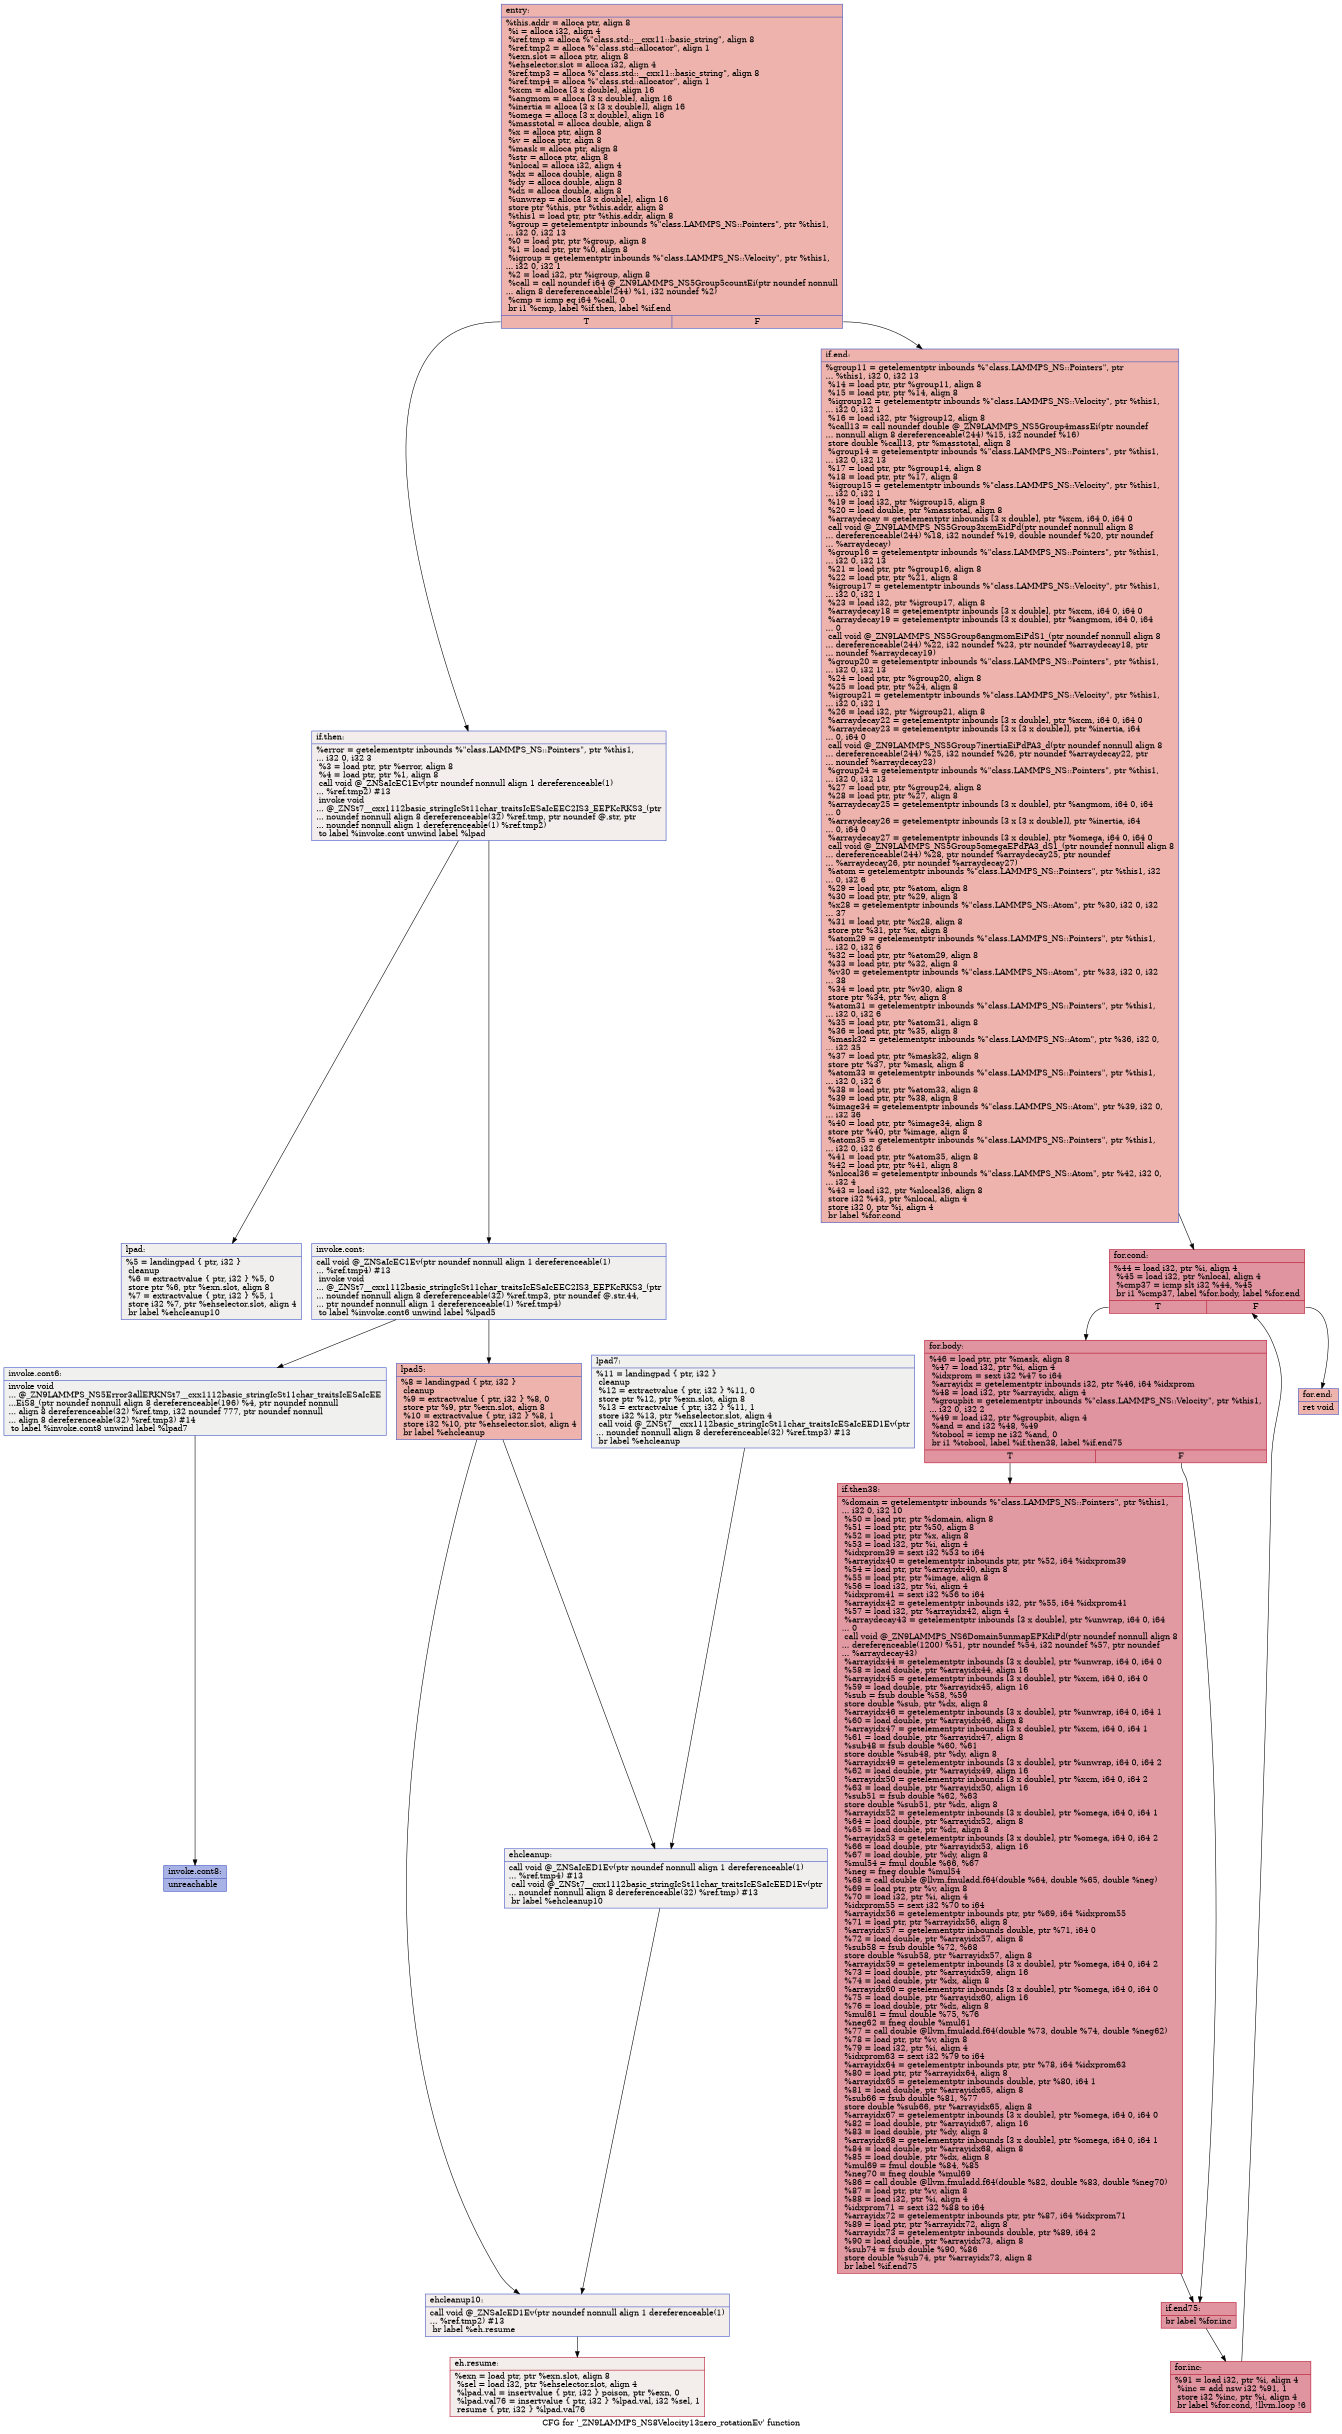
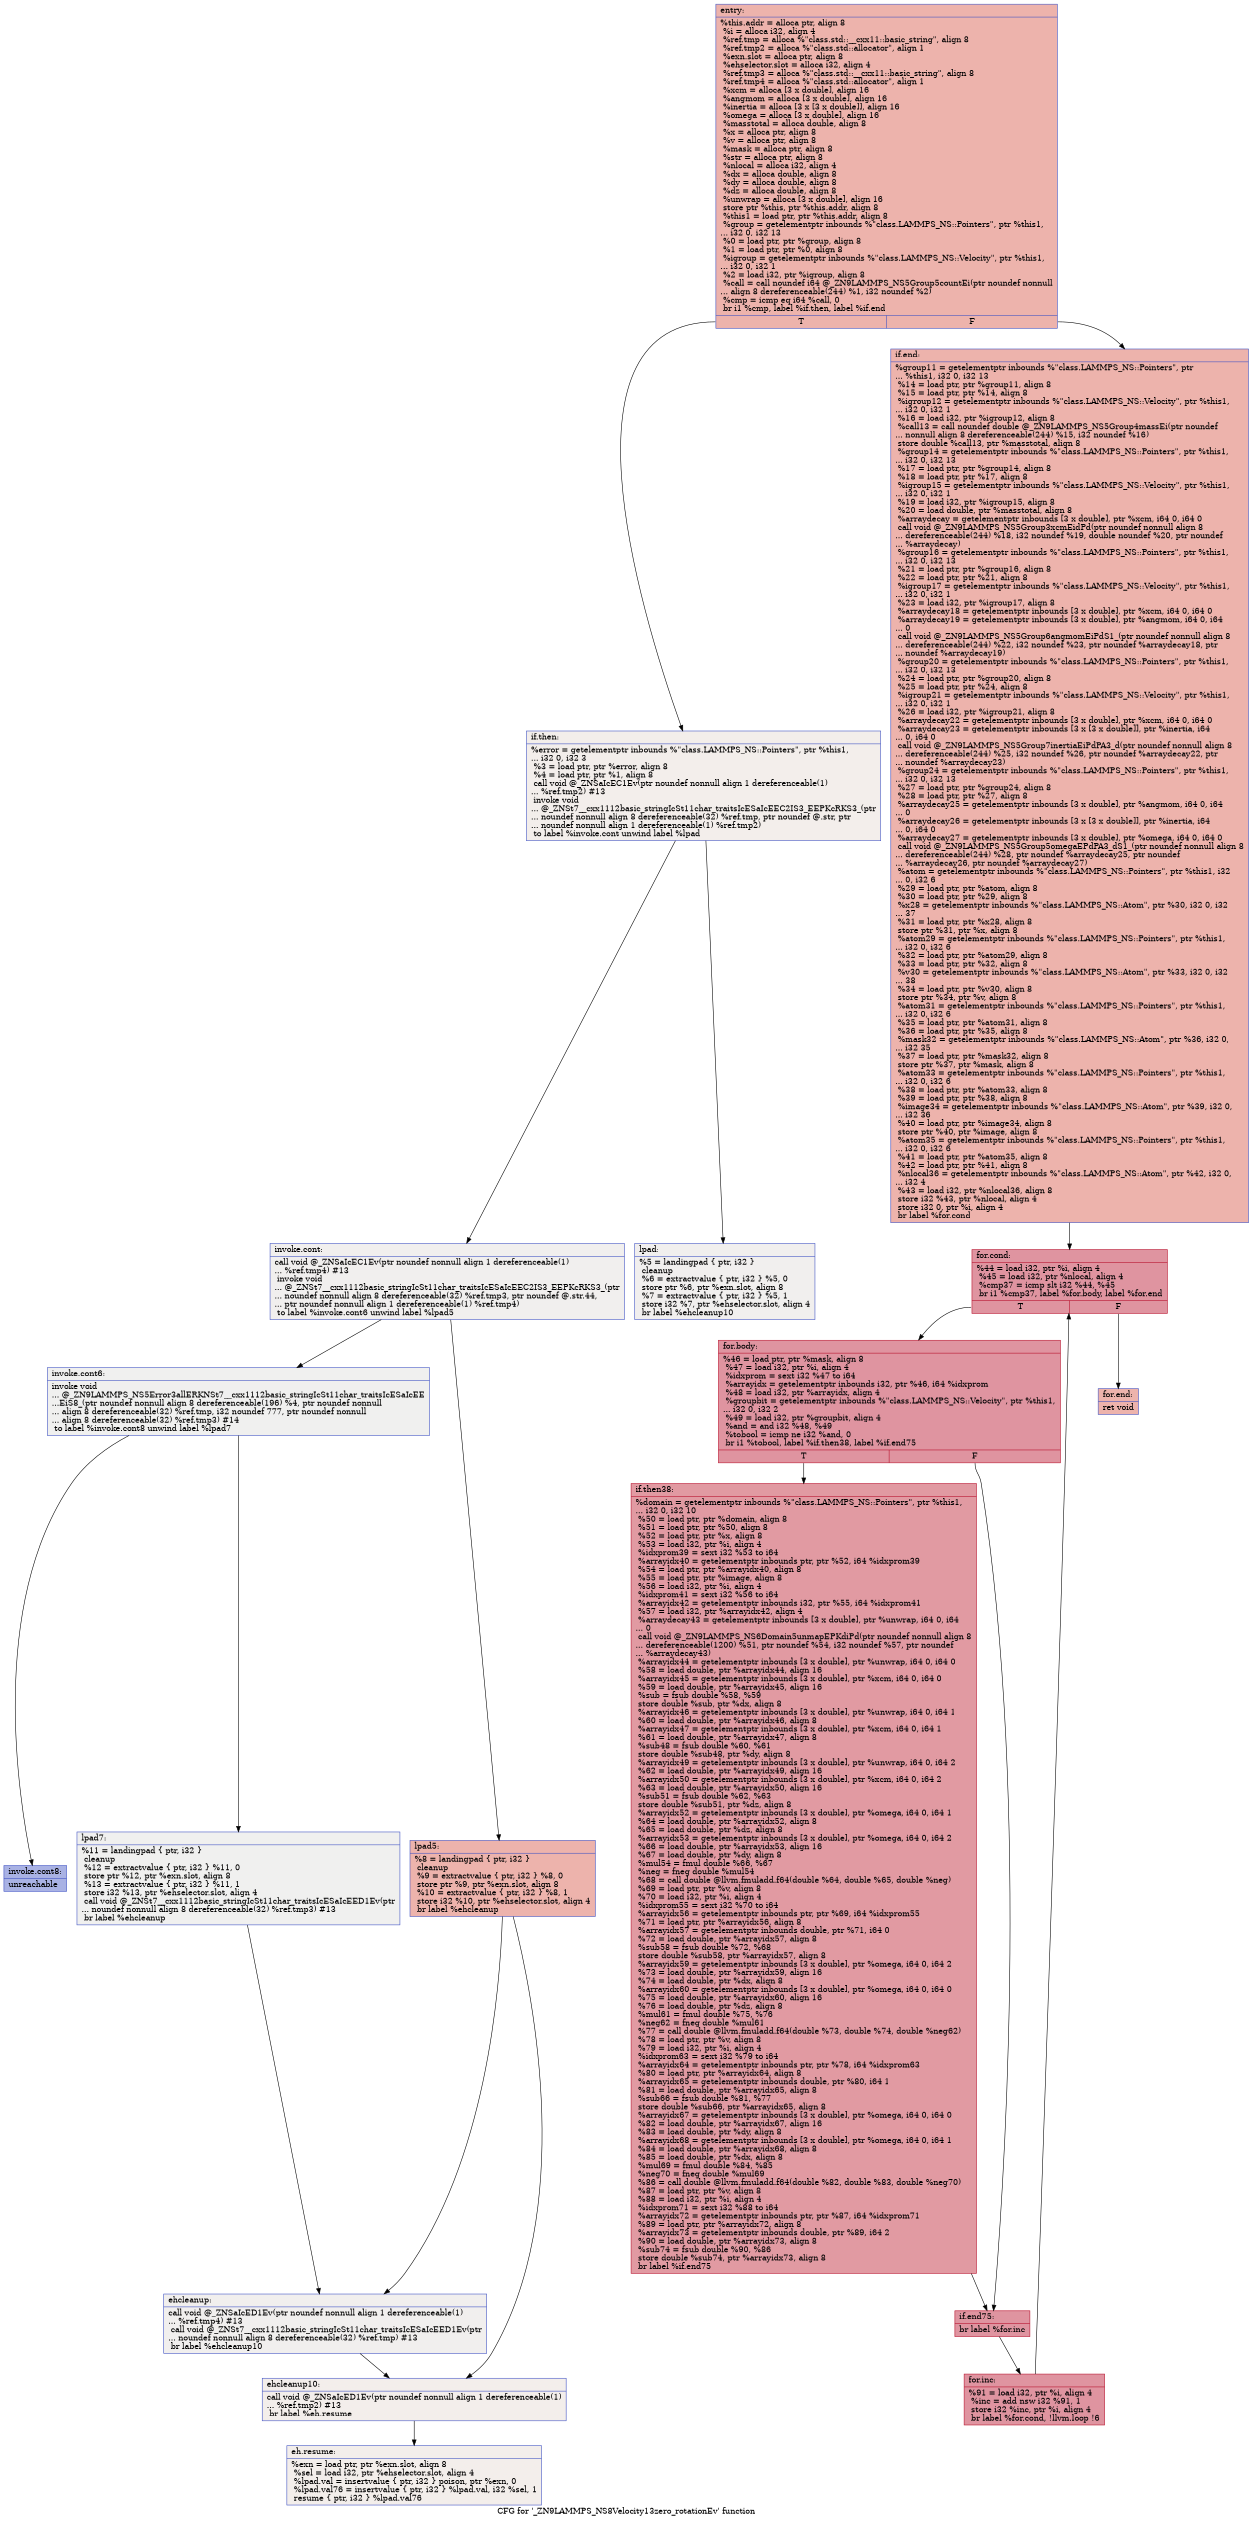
none -> (238, 1631)
(577, 2387) -> (414, 2475)
